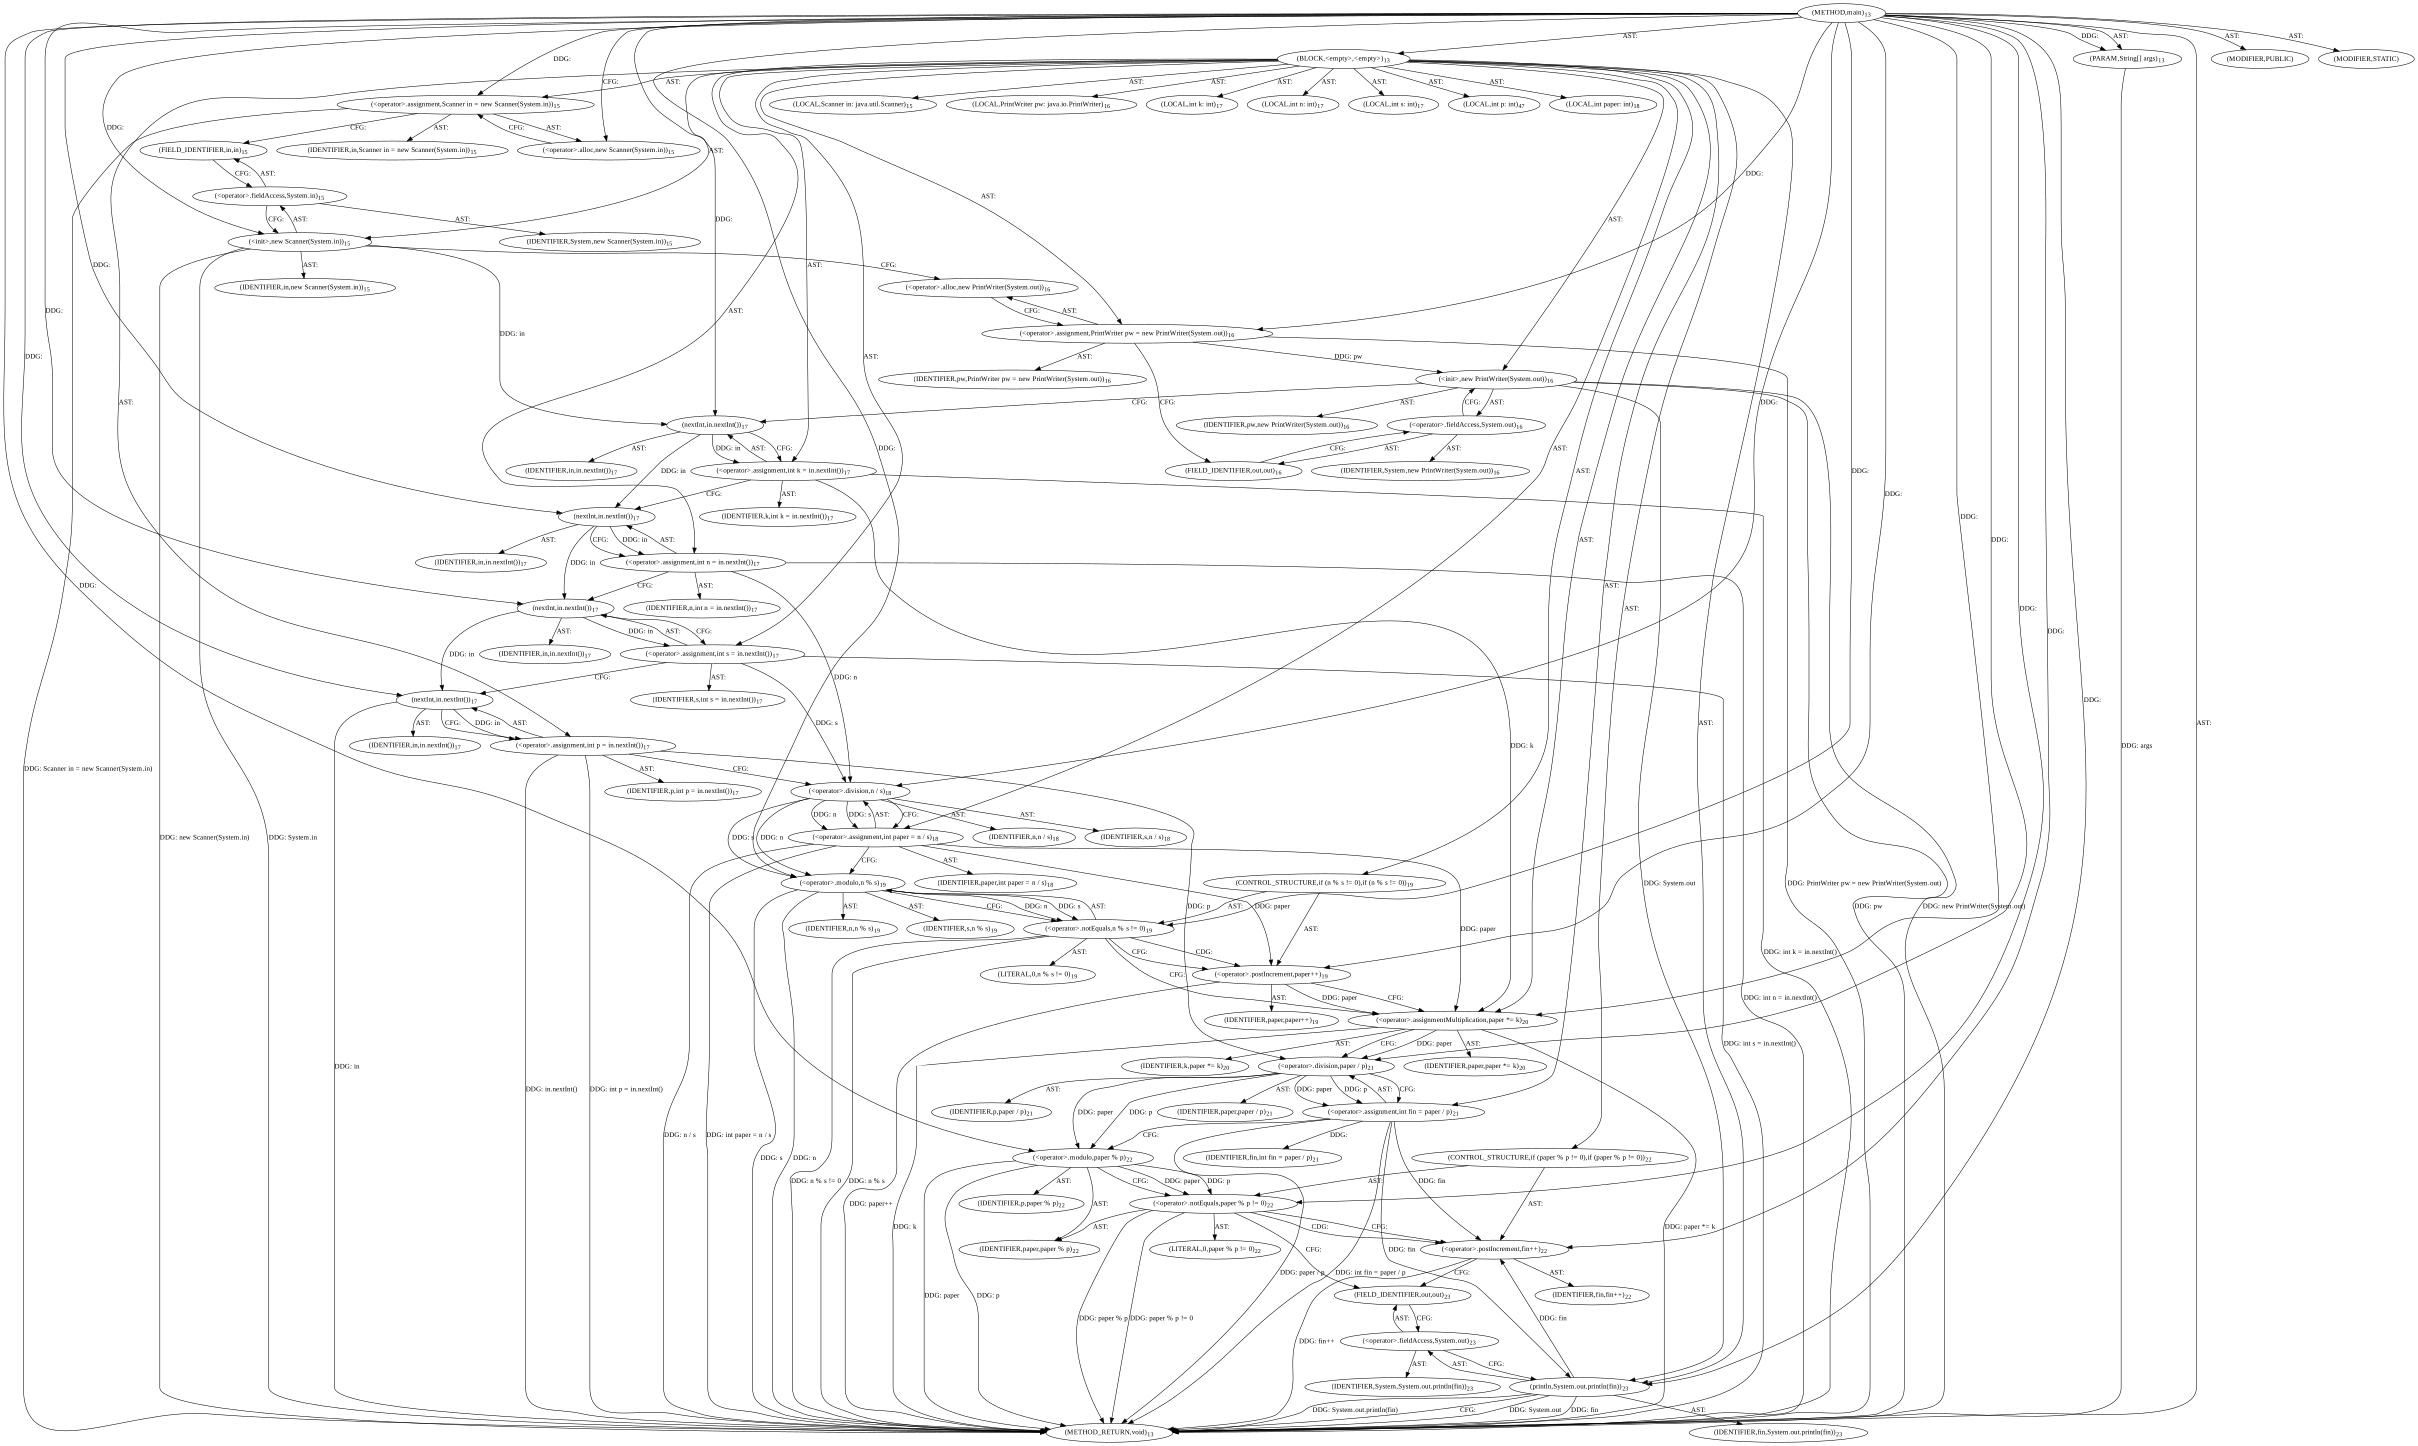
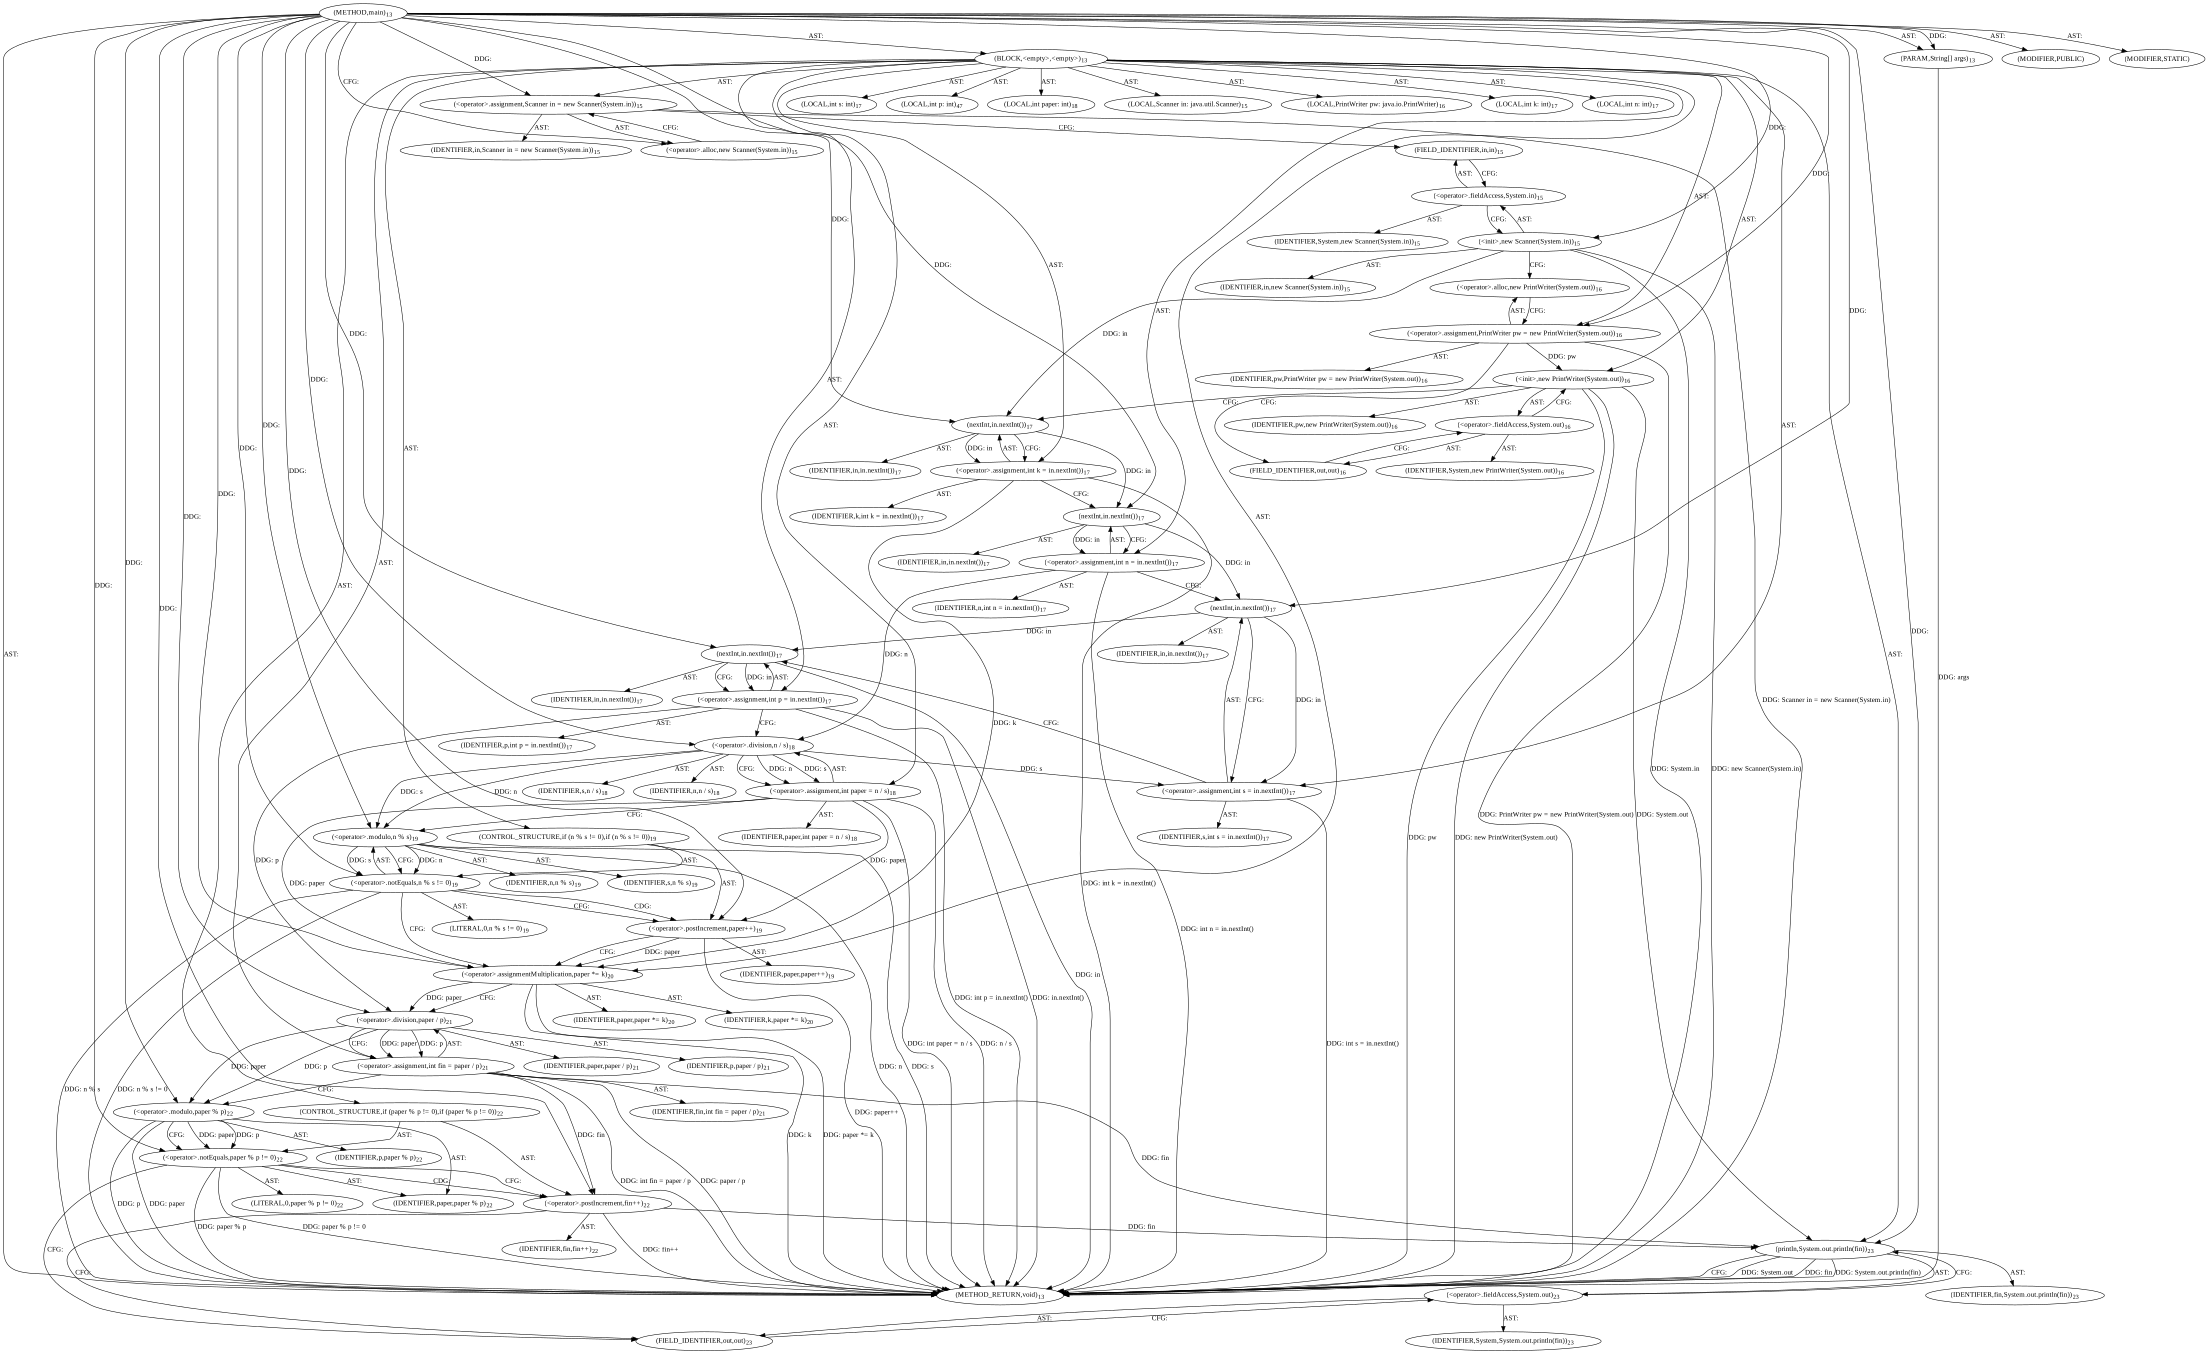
(691, 84) -> none
(804, 709) -> (990, 769)
(1340, 1135) -> (662, 1089)
(1539, 1321) -> (1207, 1234)
